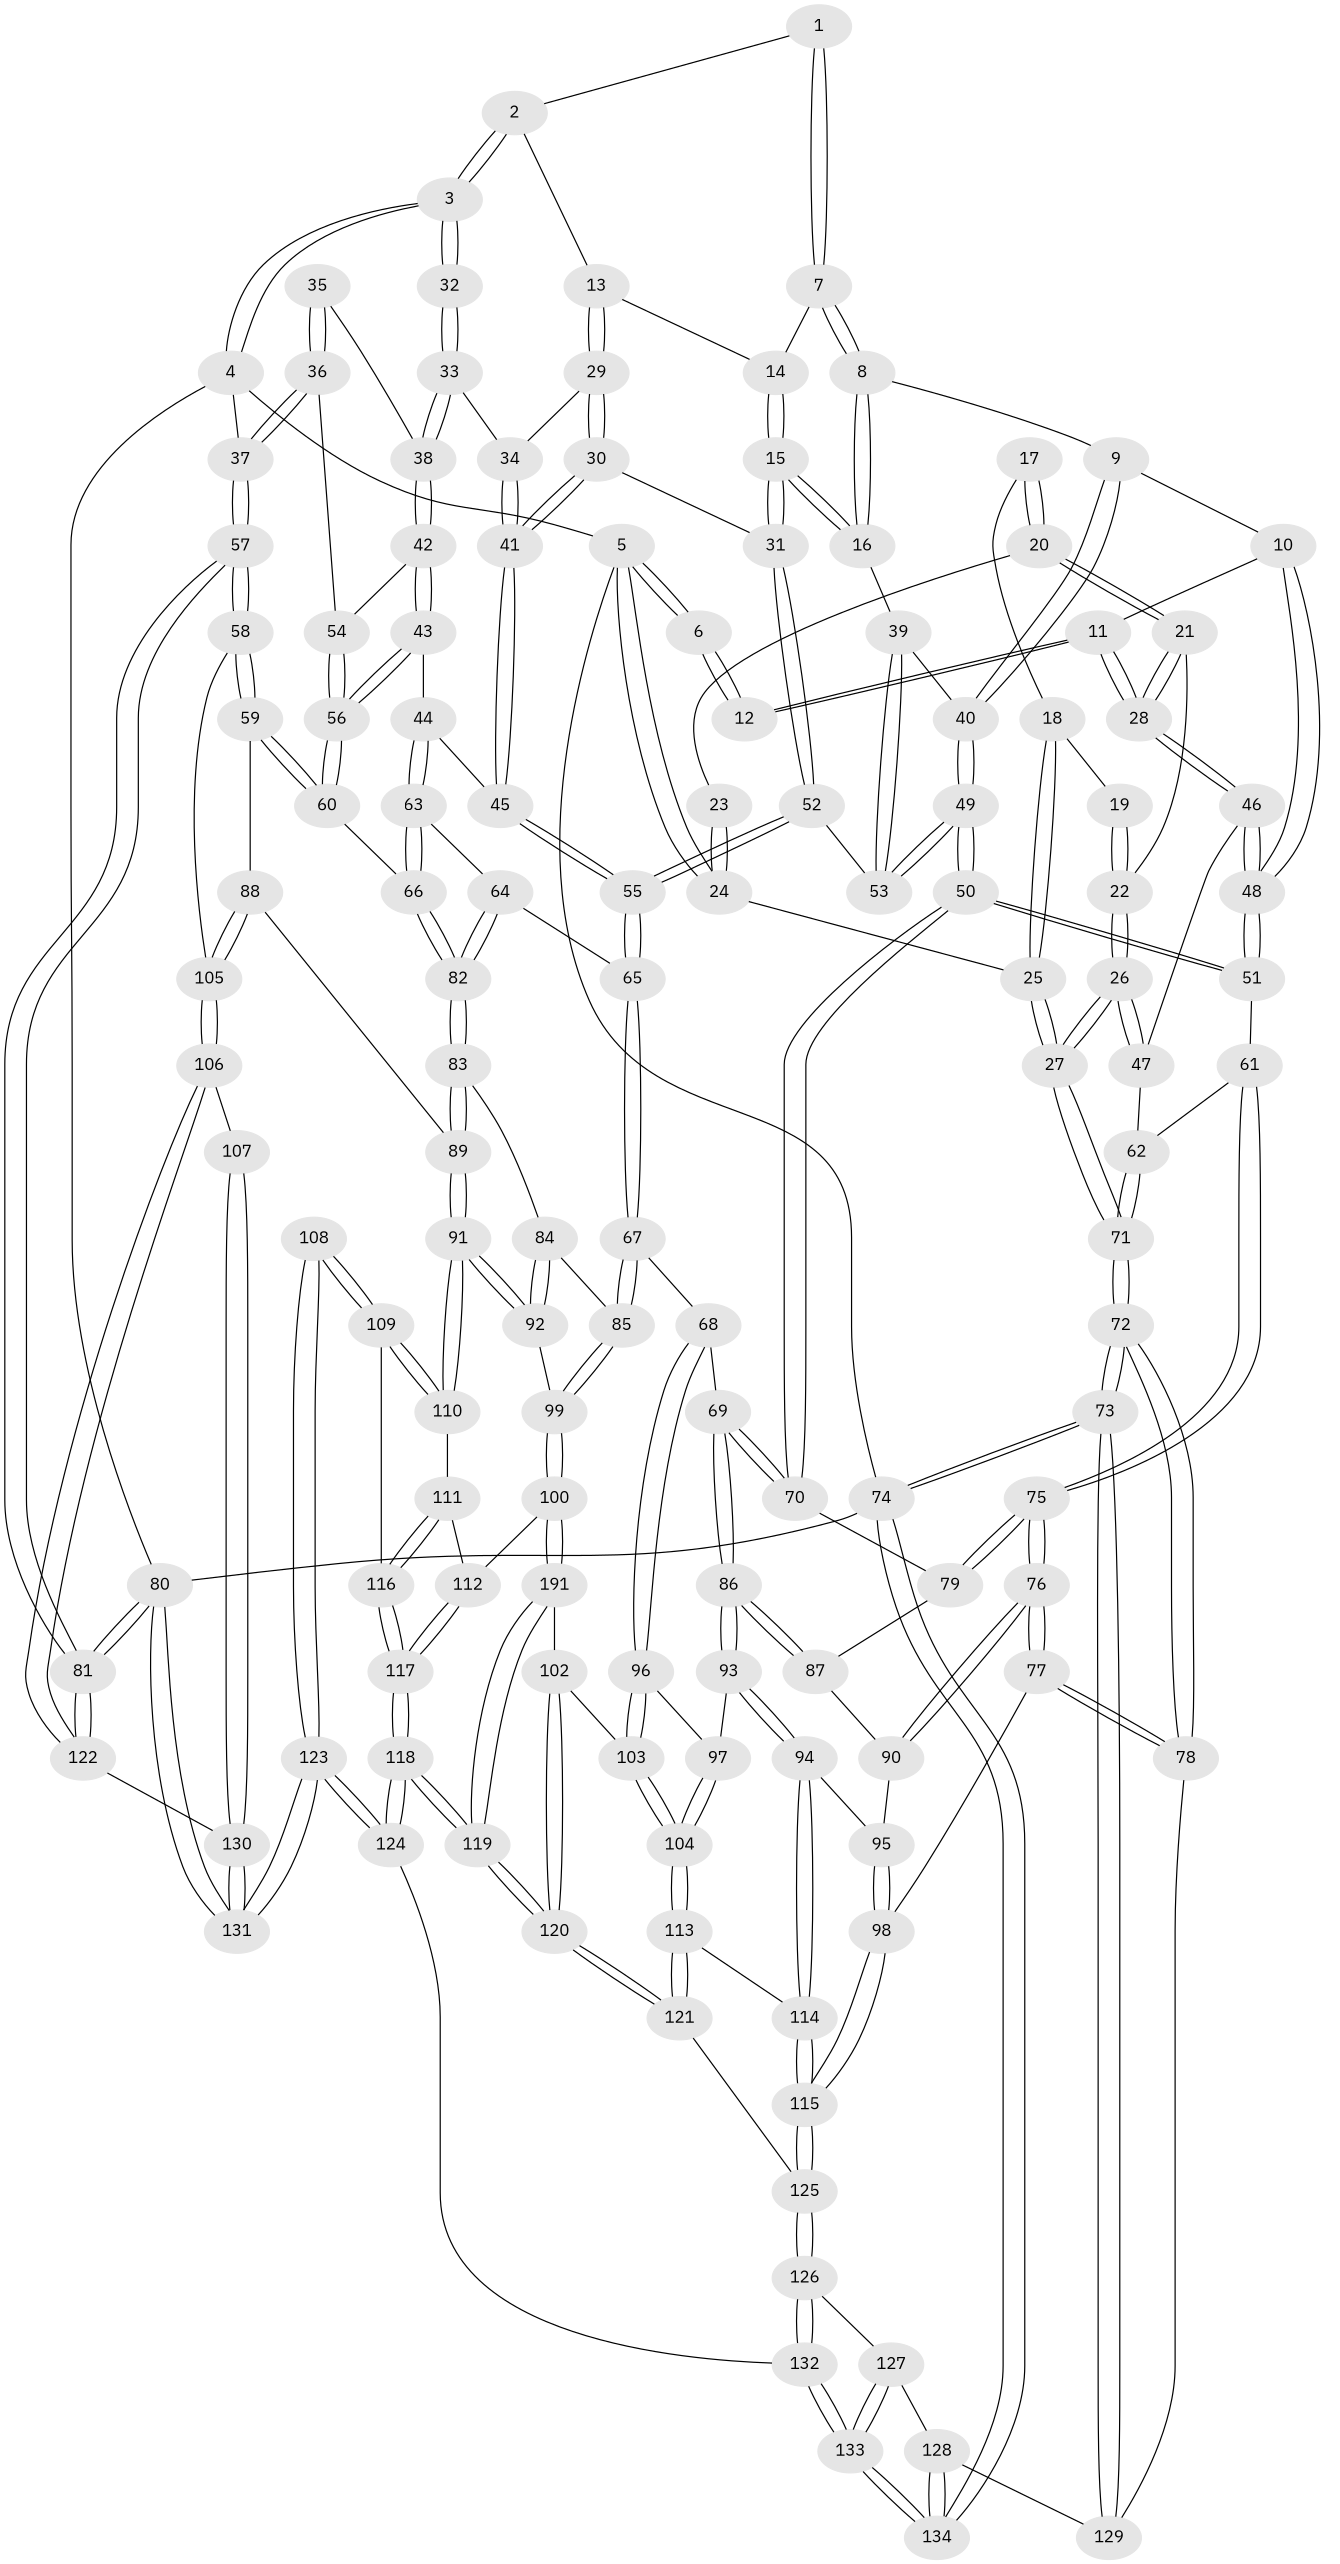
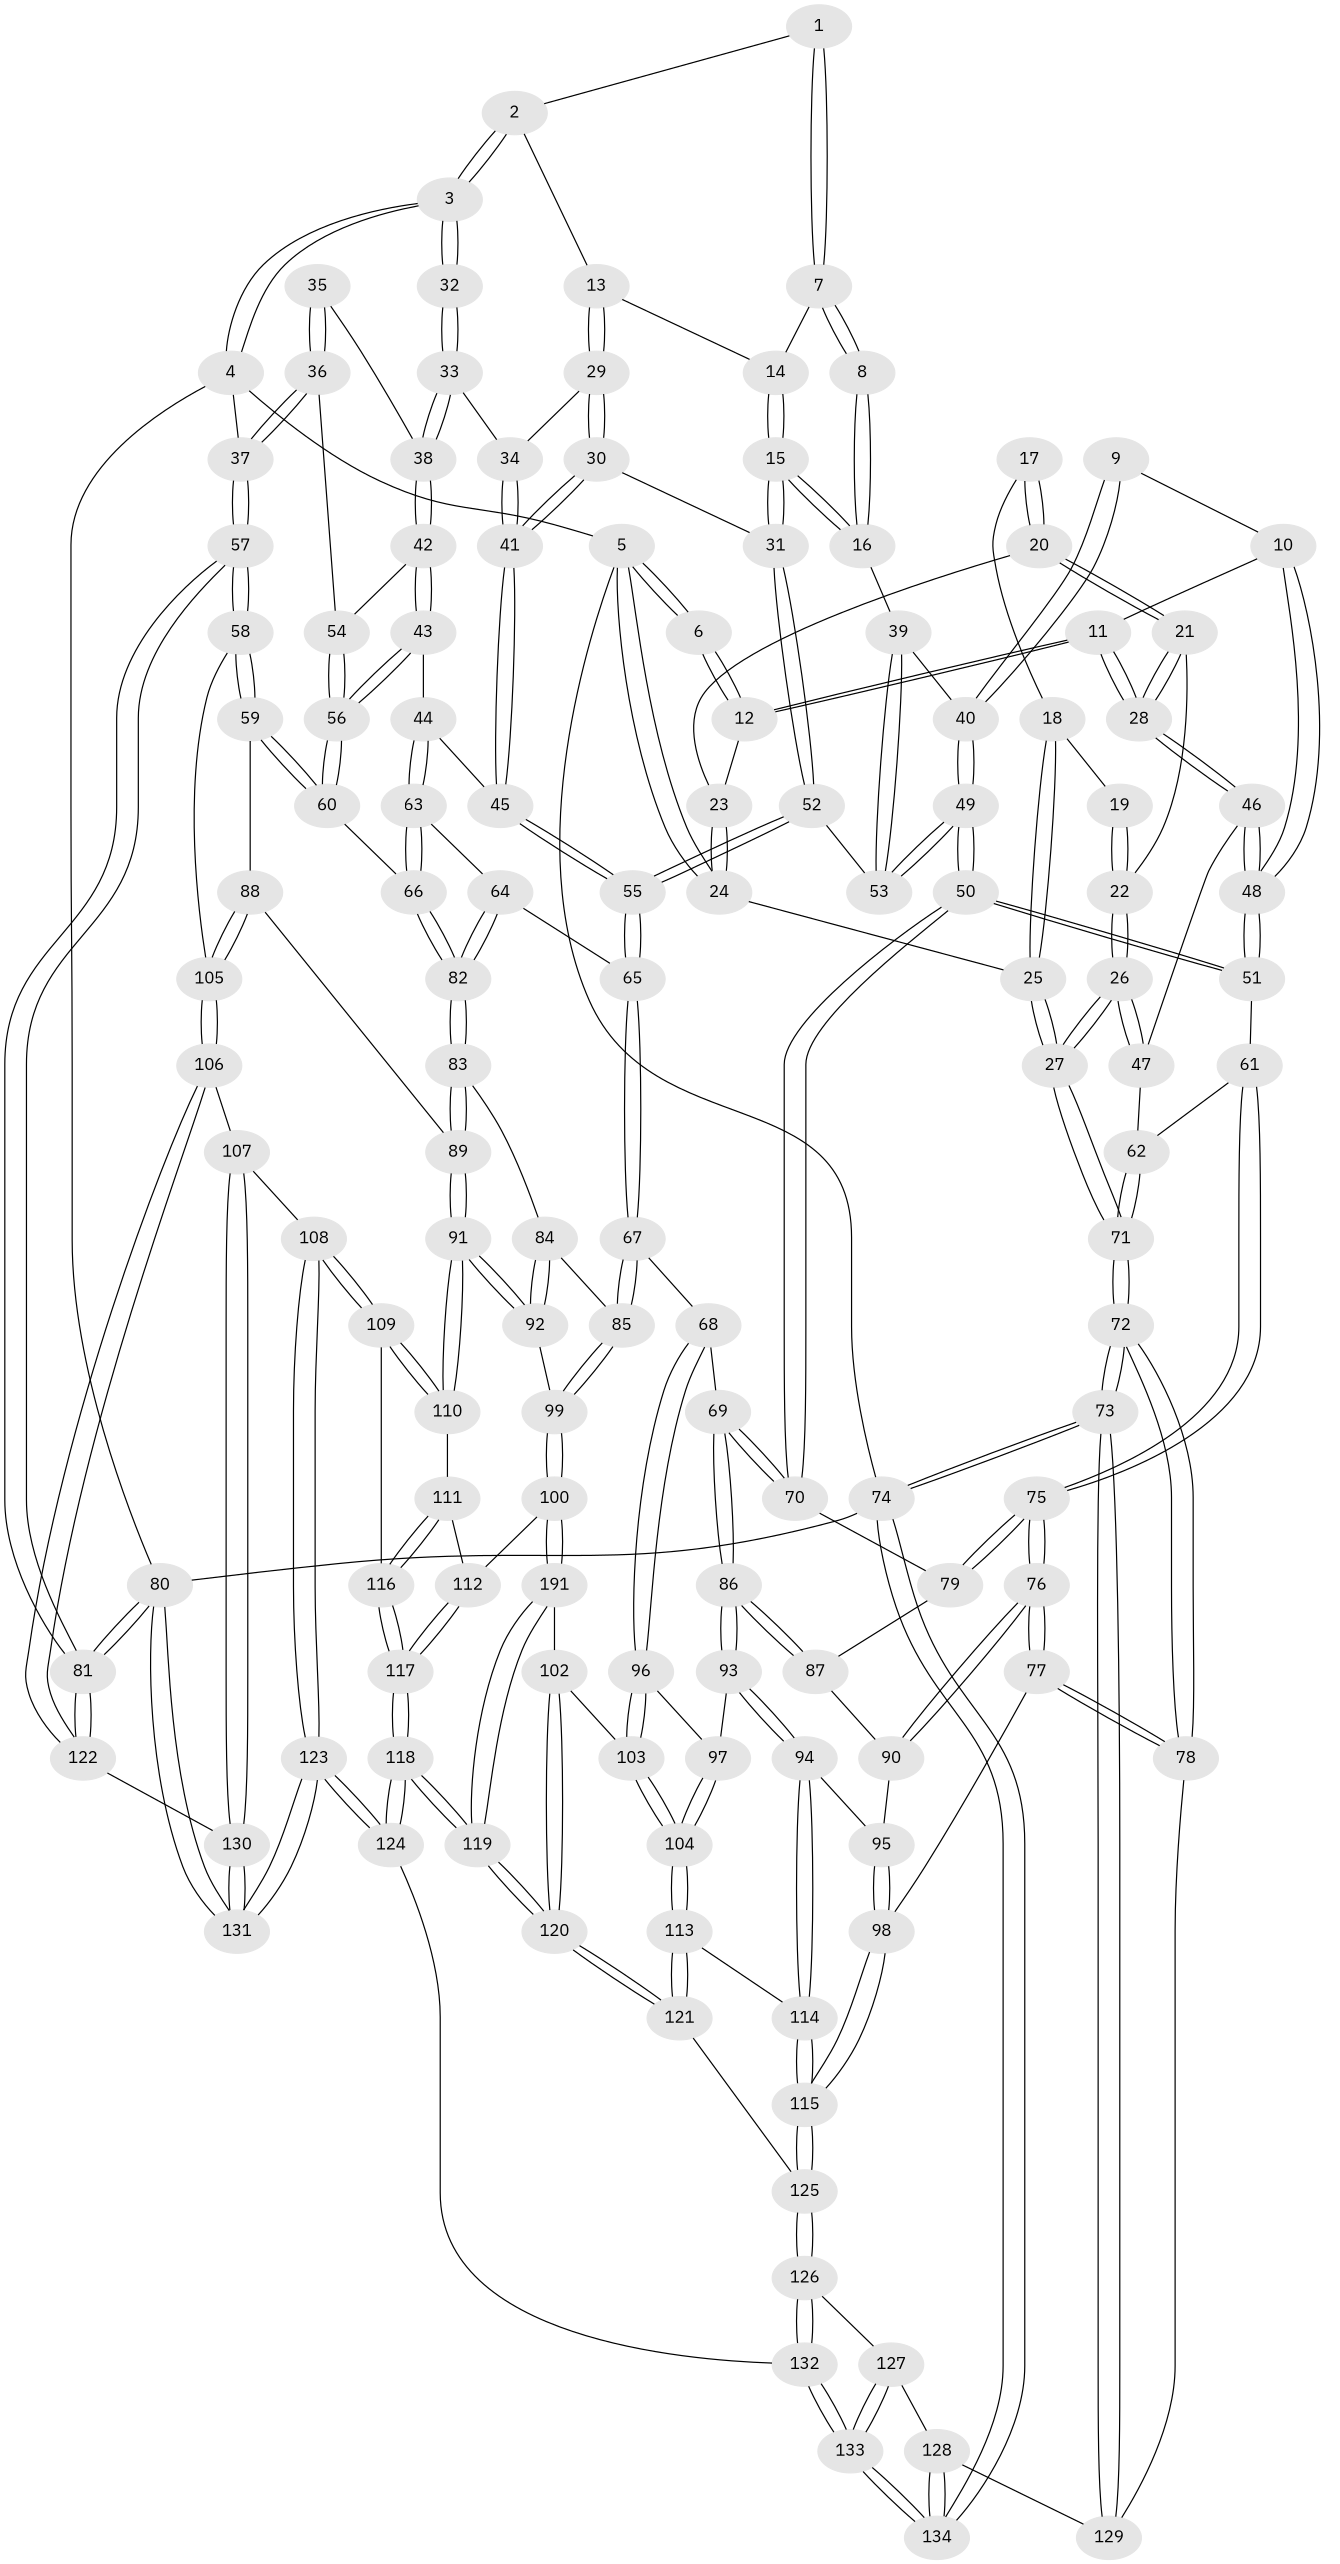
(993, 410) -> none
none -> (732, 763)
none -> (275, 1196)
